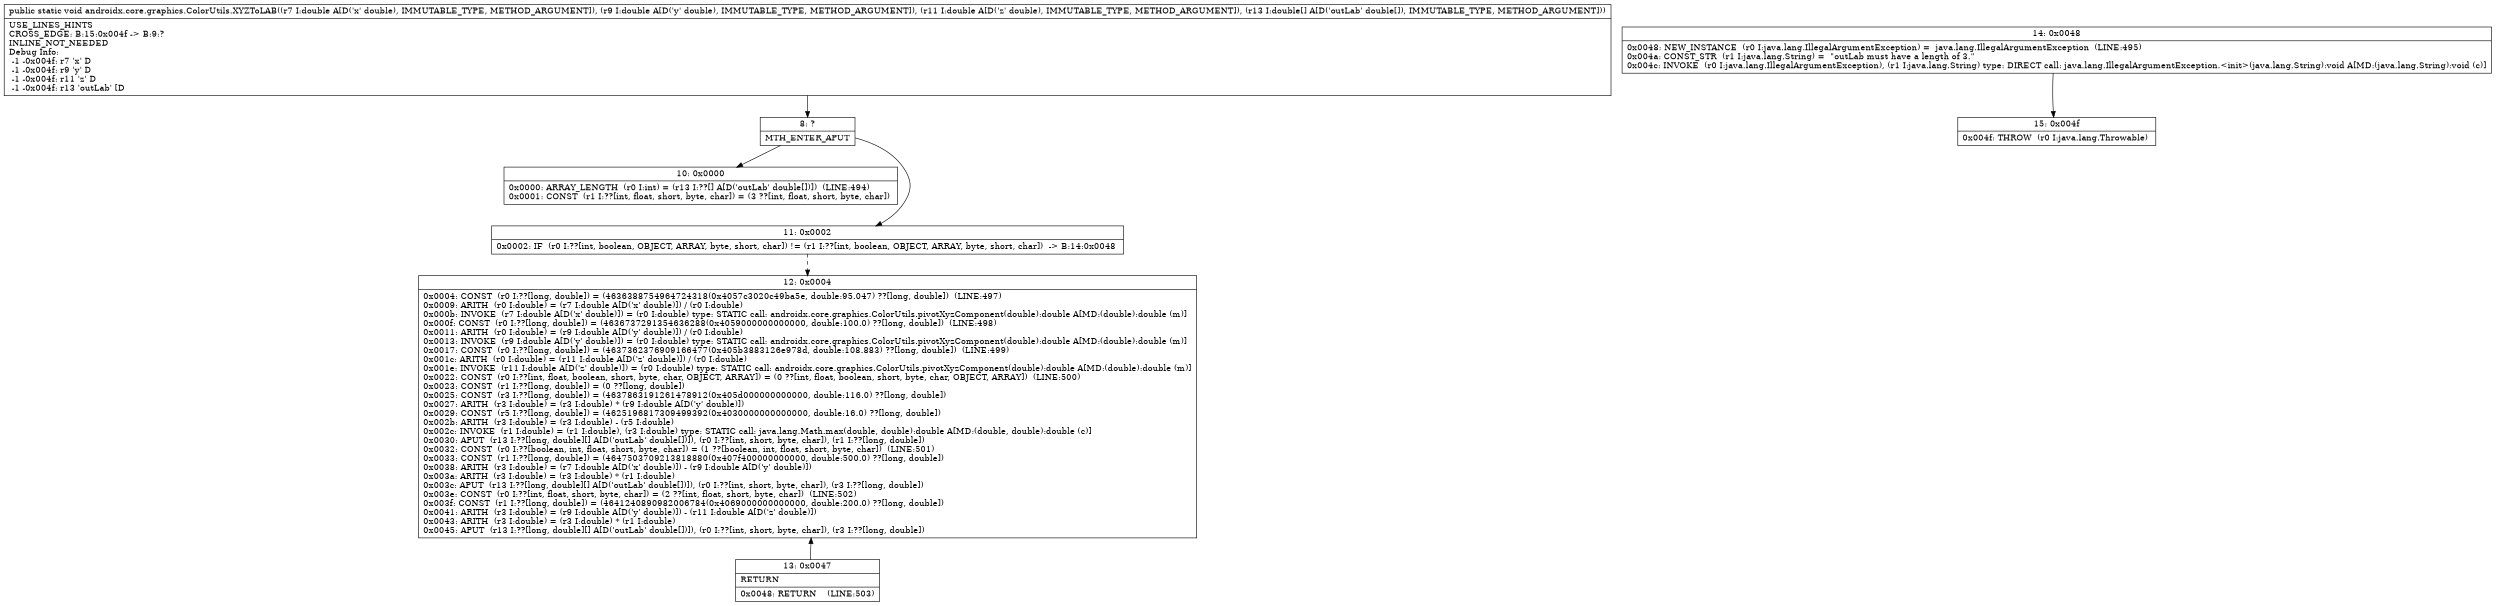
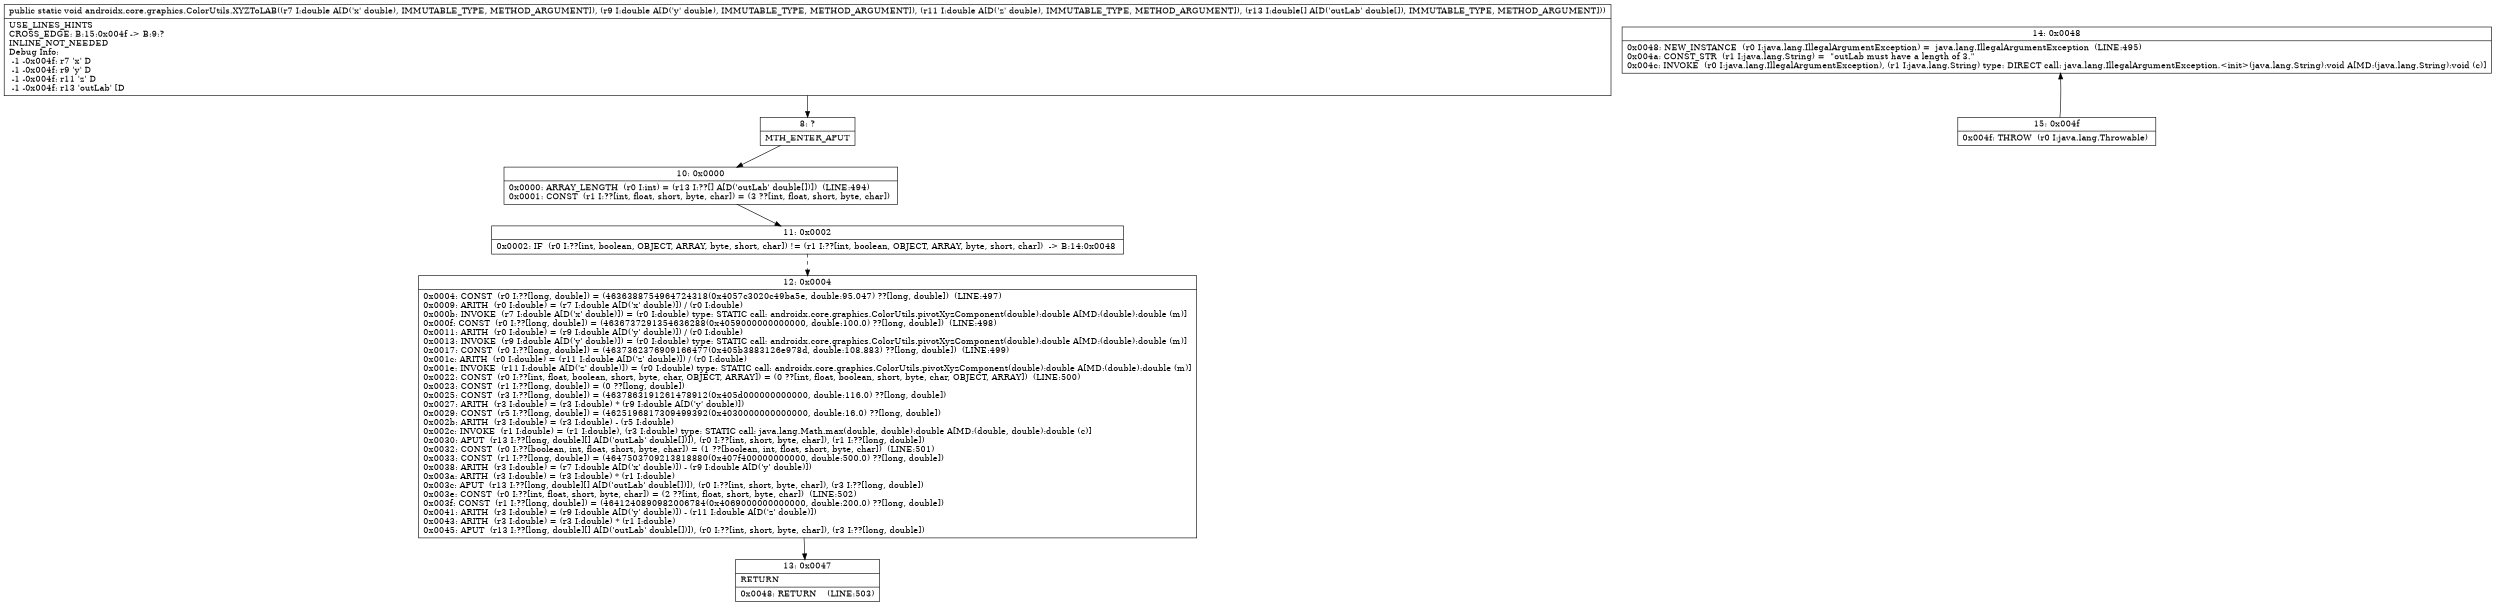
(2053, 92) -> (2061, 98)
(906, 172) -> (756, 214)
(811, 552) -> (804, 546)
